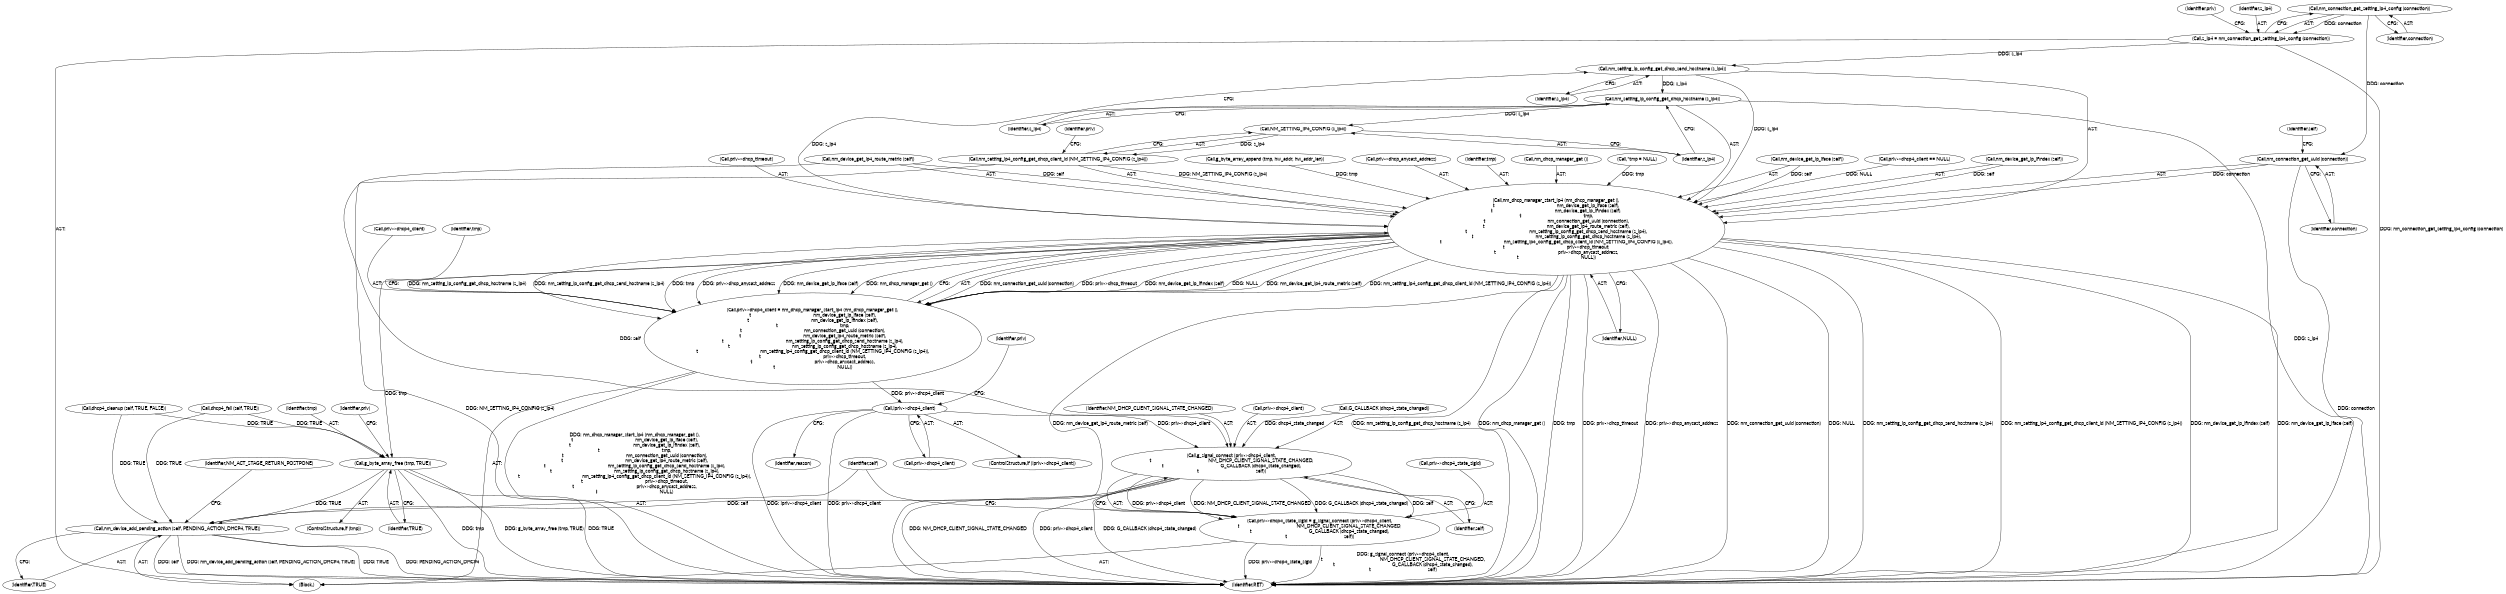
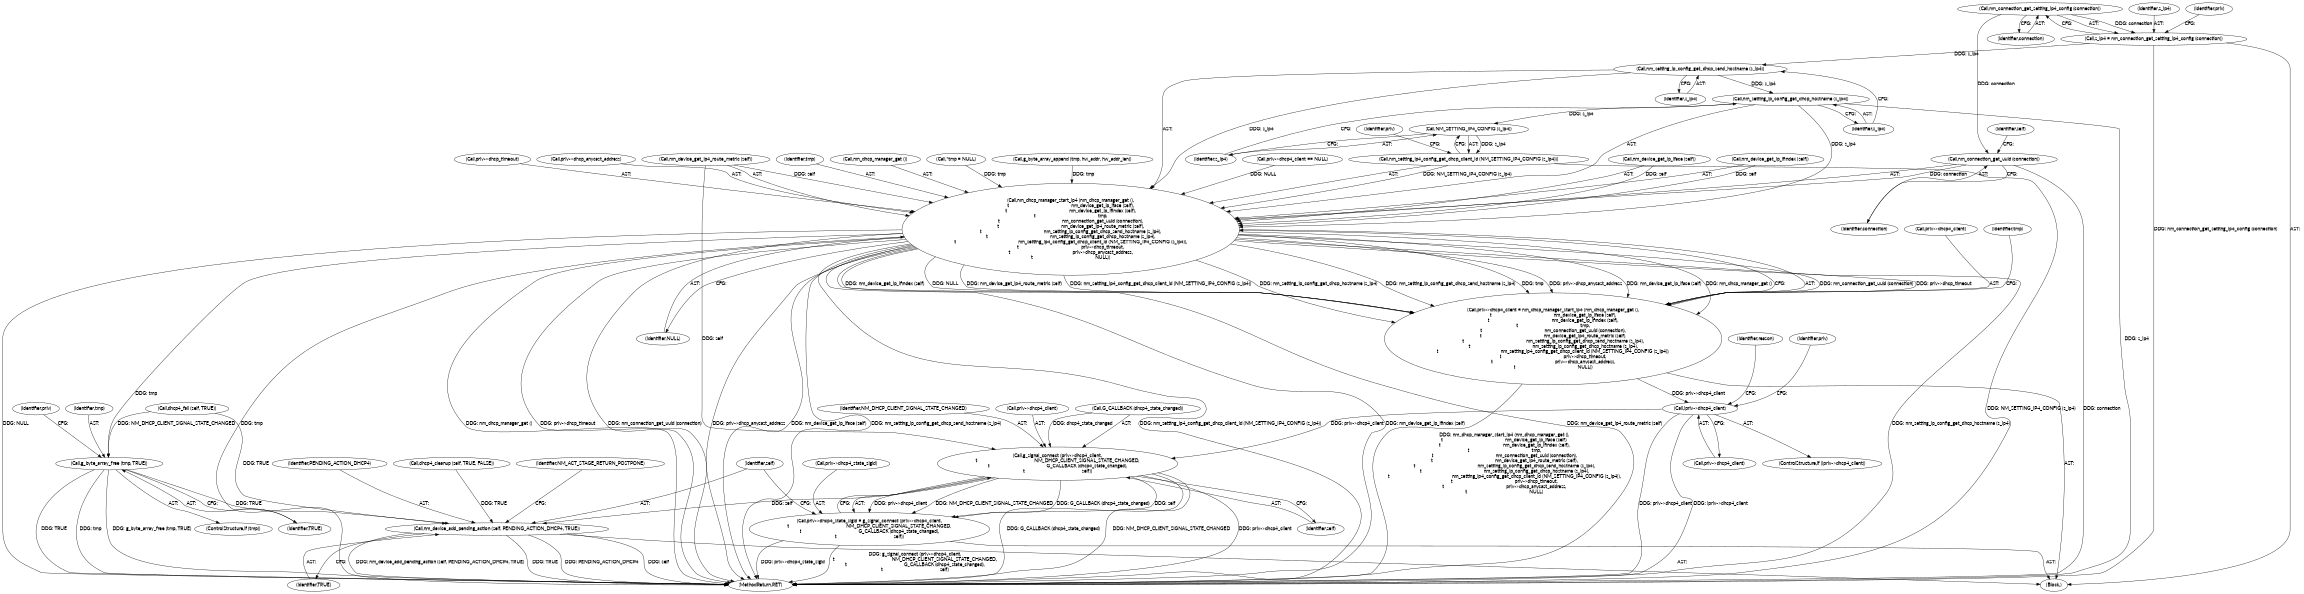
(824, 417) -> (1751, 378)
(309, 424) -> (176, 424)
(271, 427) -> none
none -> (330, 464)
(1248, 585) -> (760, 585)
